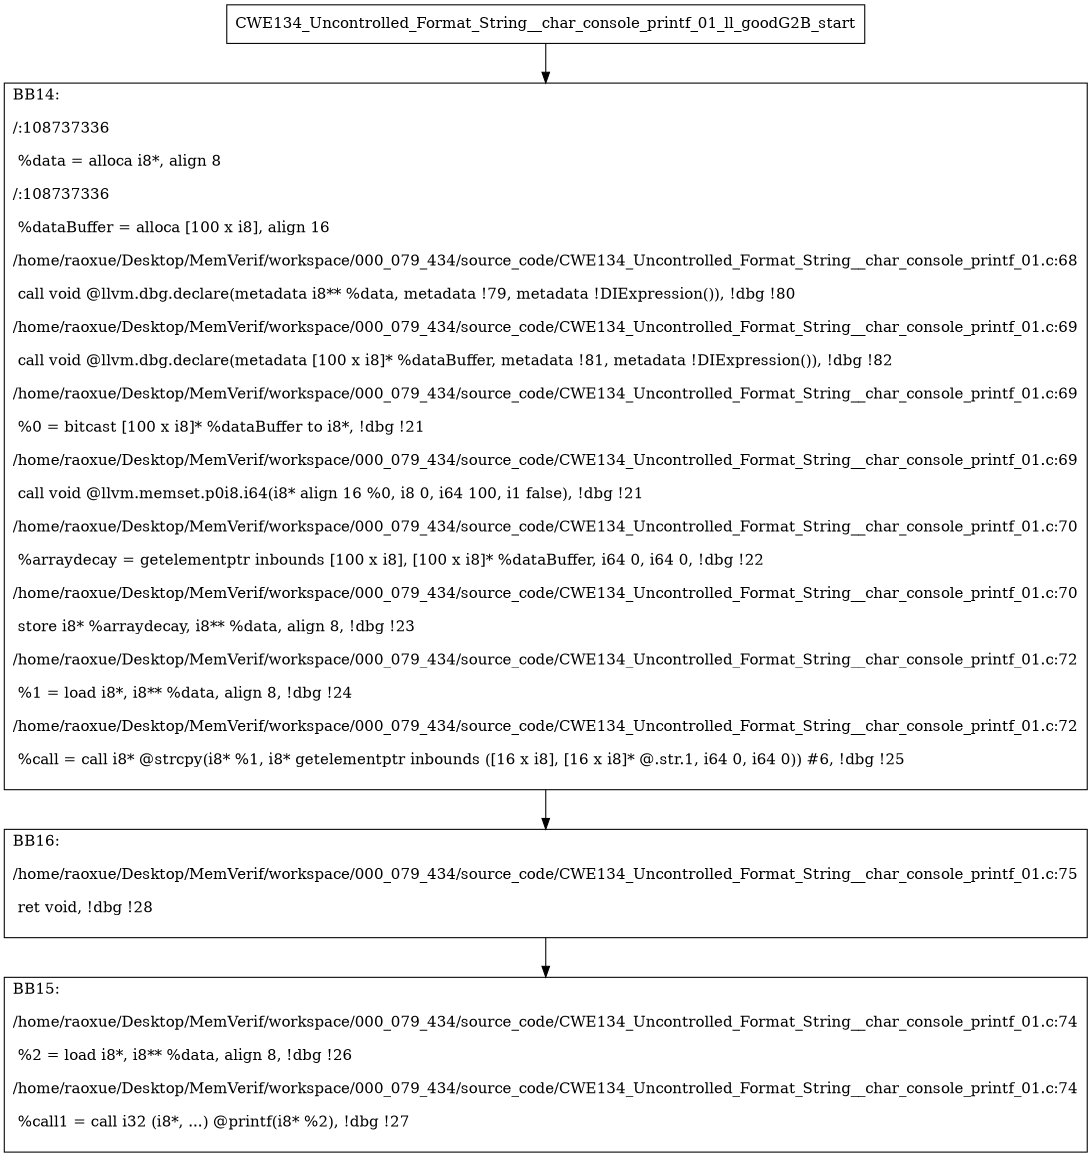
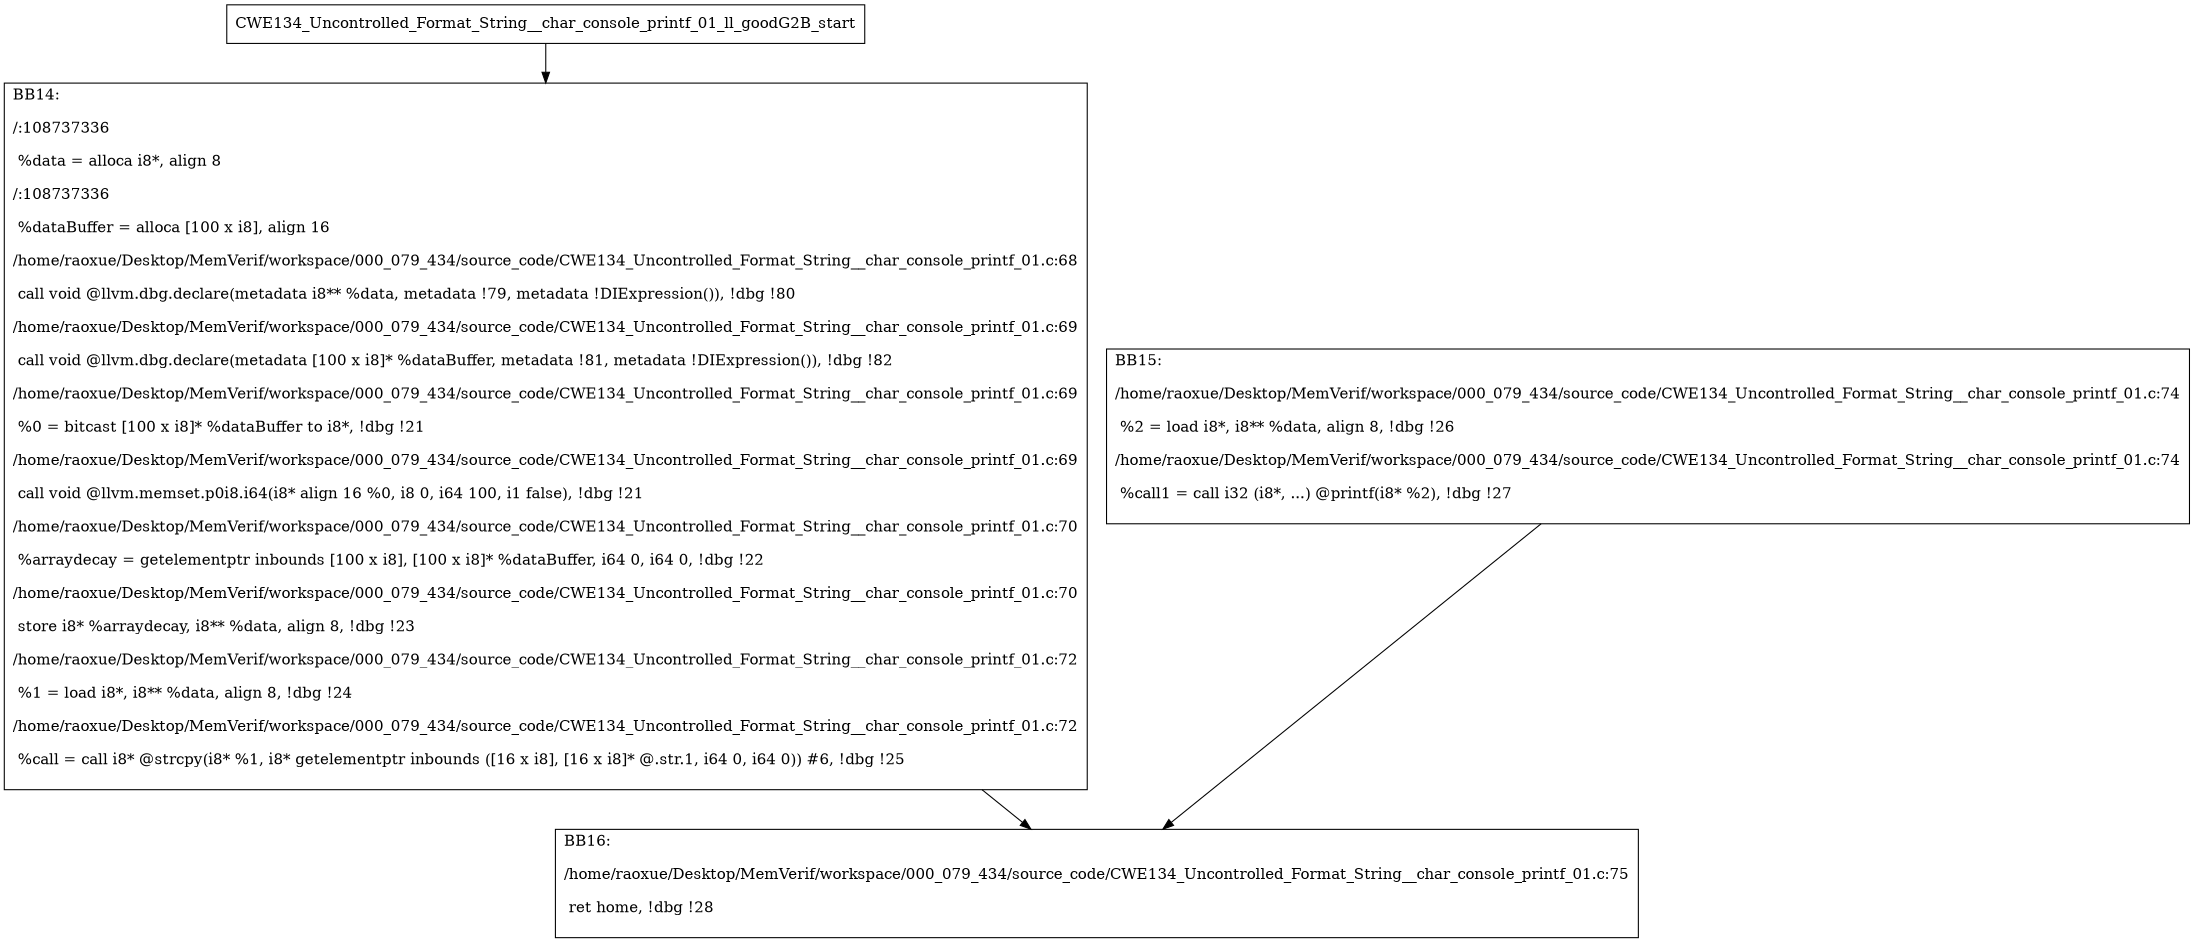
(83, 908) -> (639, 908)
(546, 952) -> (1356, 673)
